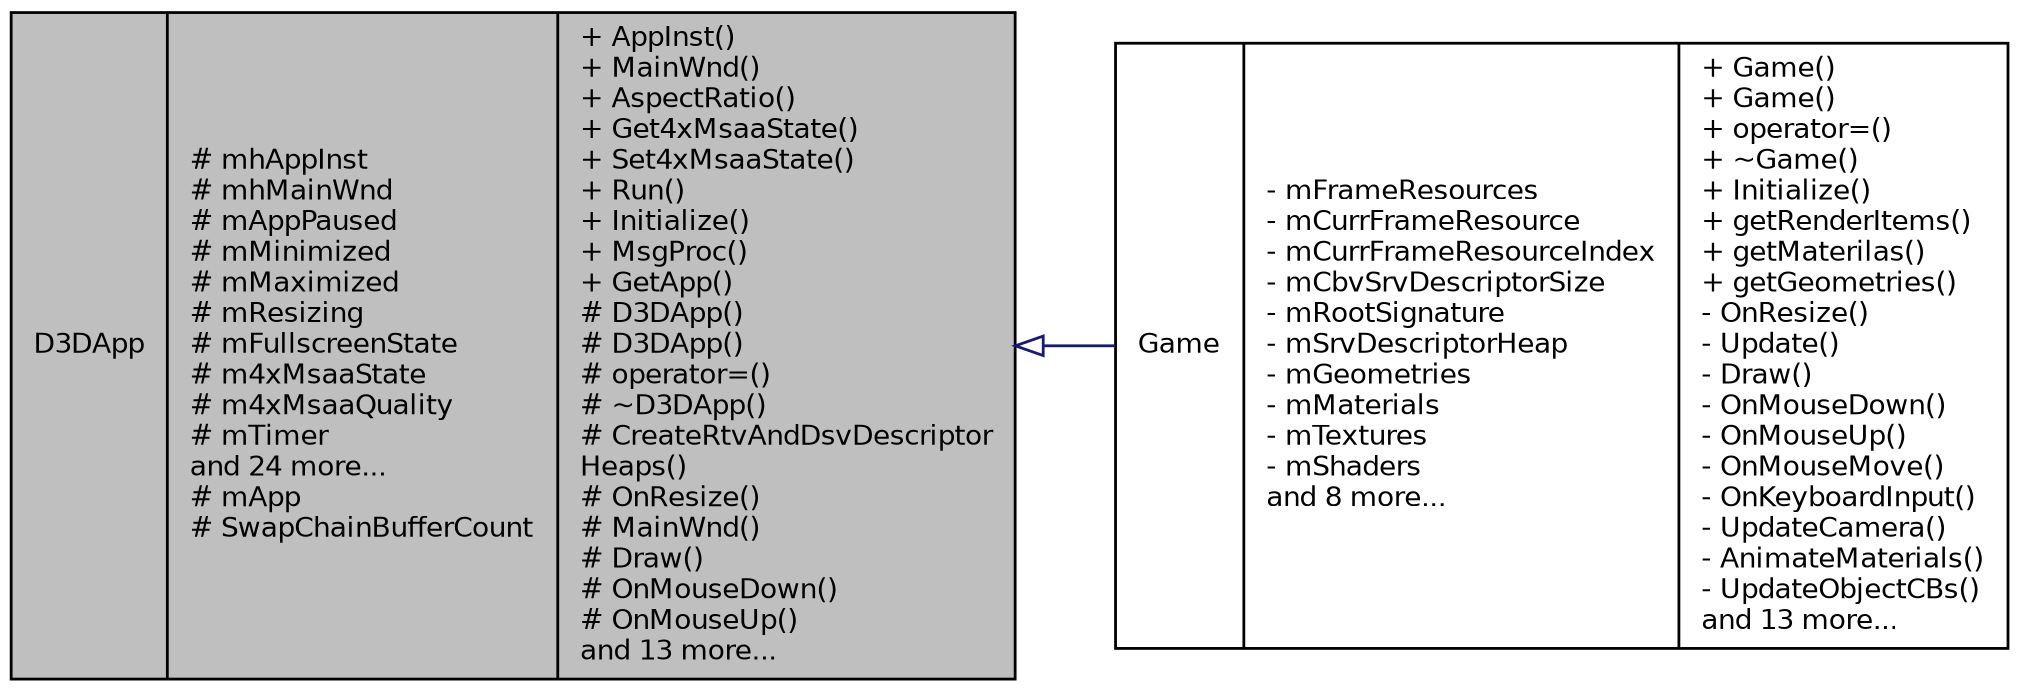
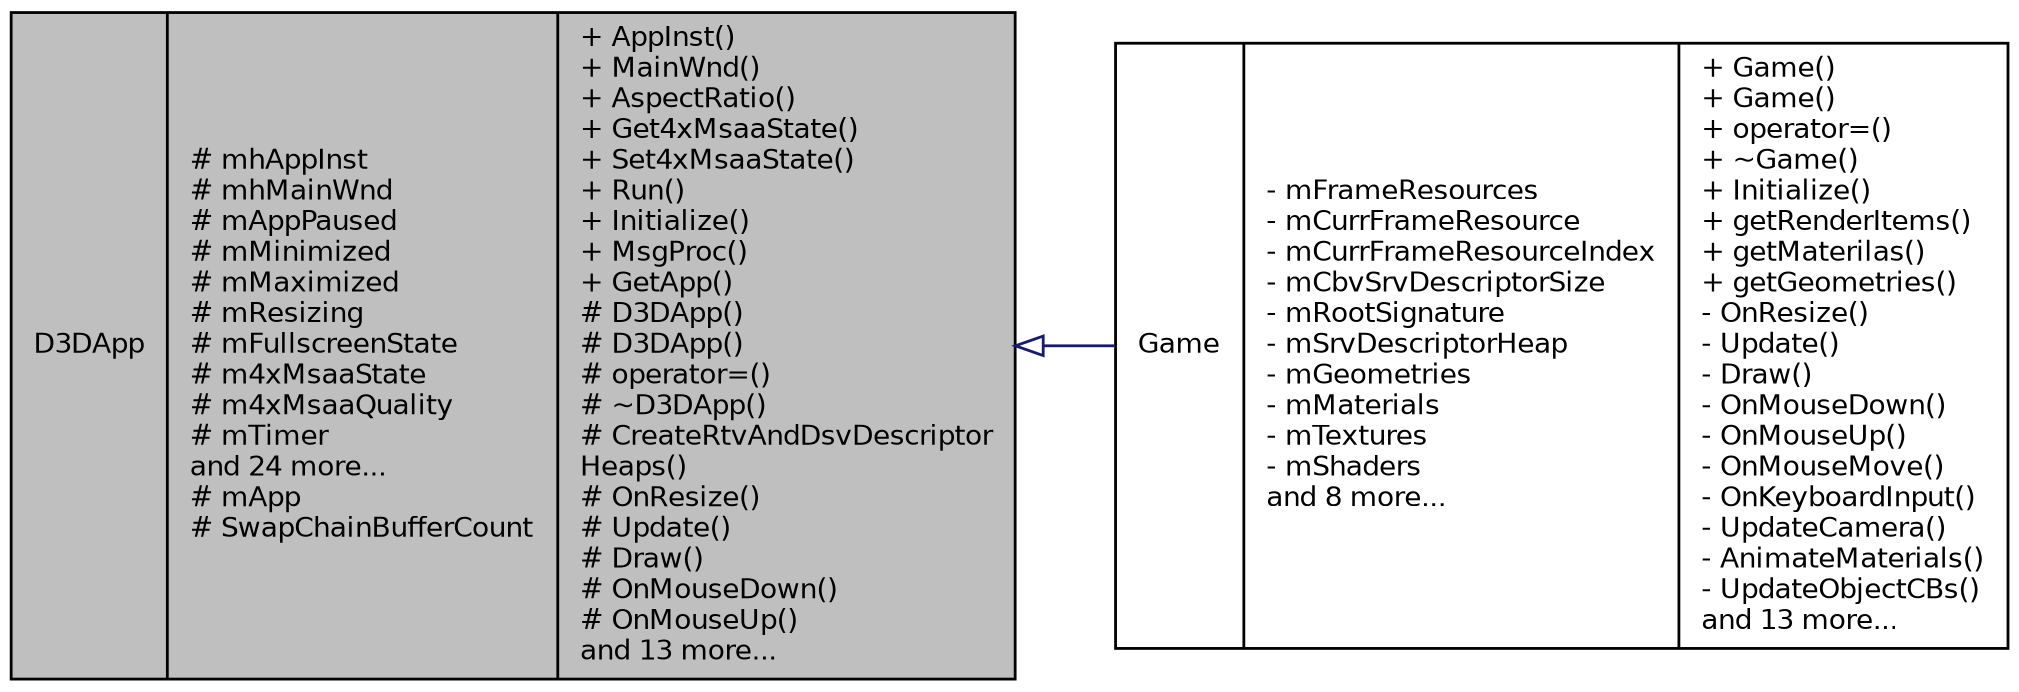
(671, 528) -> (657, 528)
